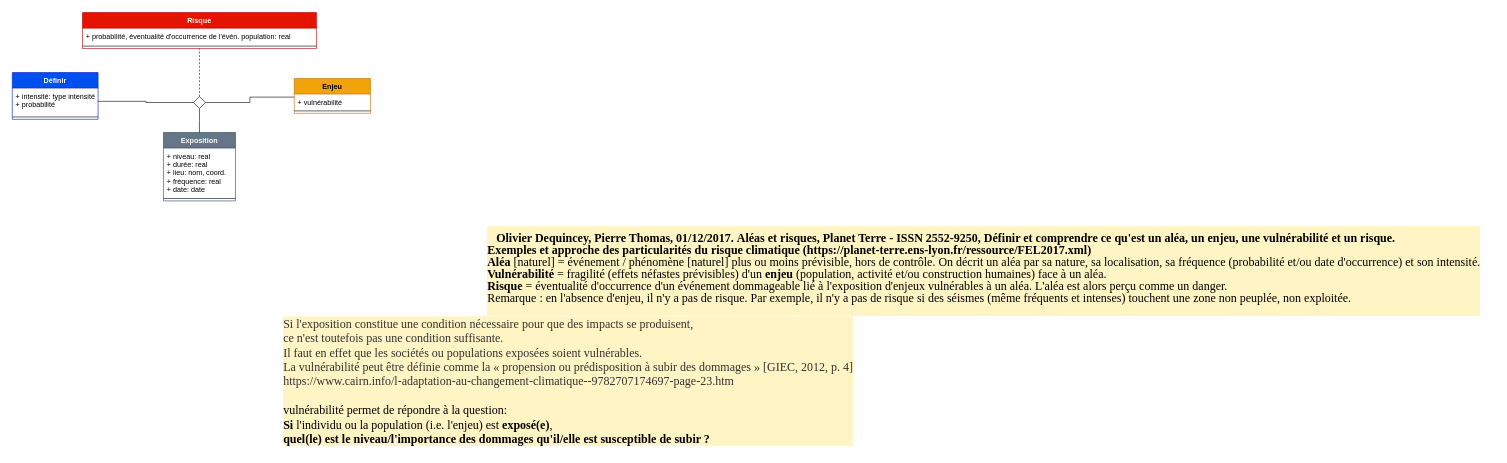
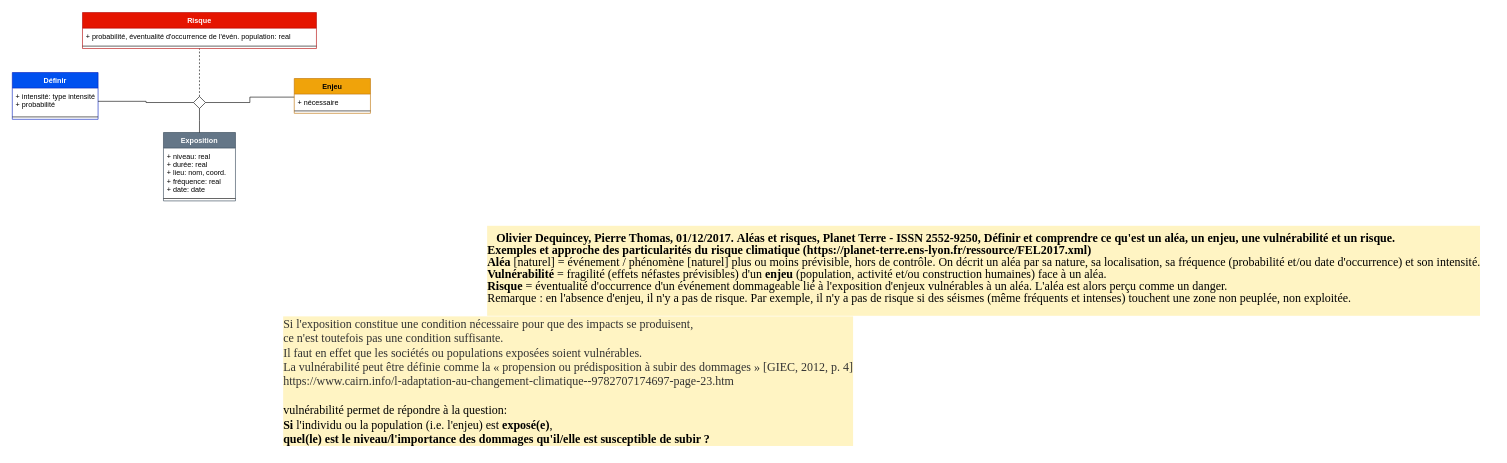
(323, 102) -> (320, 102)
